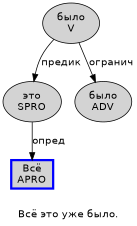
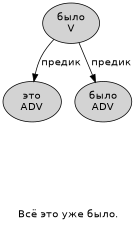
(112, 62) -> (112, 62)
(32, 102) -> (32, 102)
(32, 174) -> none
